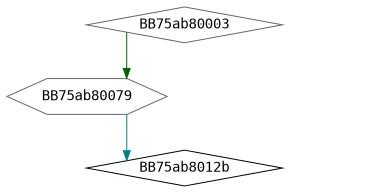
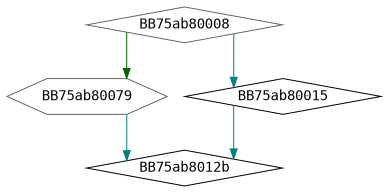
(184, 25) -> (184, 25)
none -> (283, 96)
